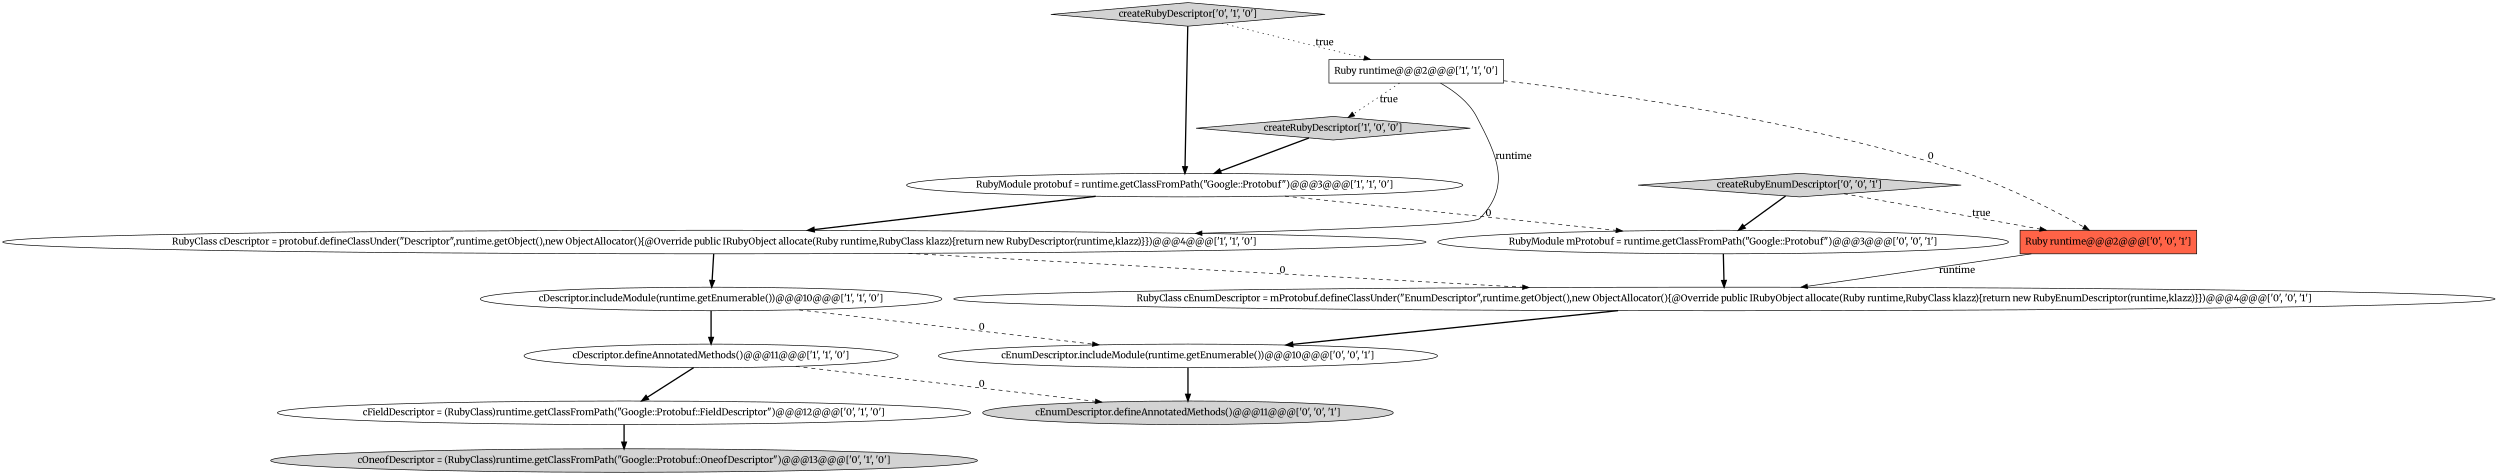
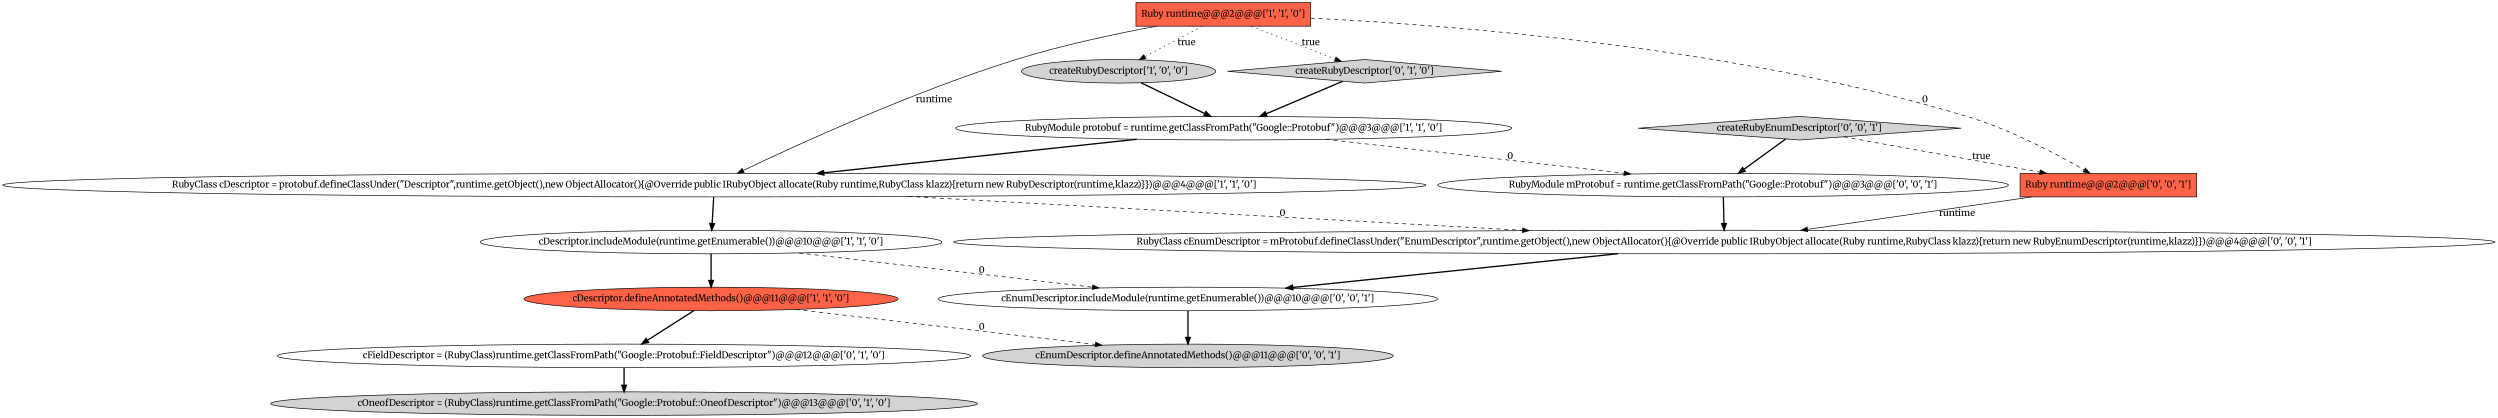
(1293, 41) -> (1293, 43)
(1416, 71) -> (1223, 14)
(1333, 128) -> (1119, 71)
(711, 356) -> (711, 299)
